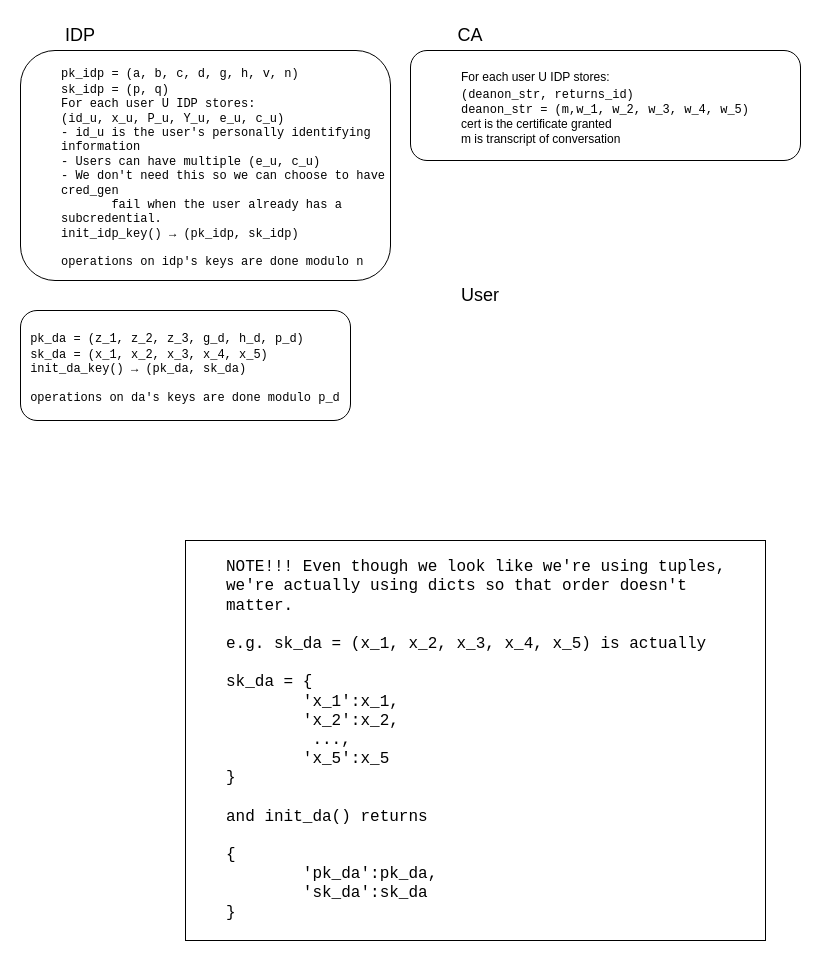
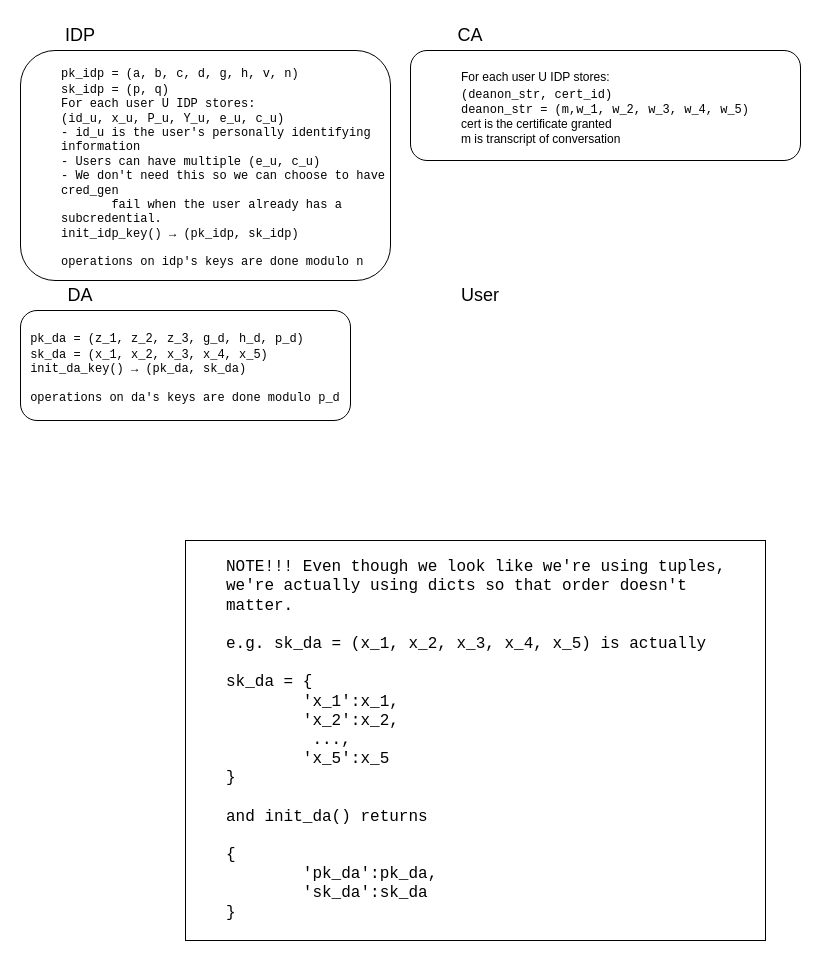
(606, 106) -> (606, 106)
none -> (81, 296)
